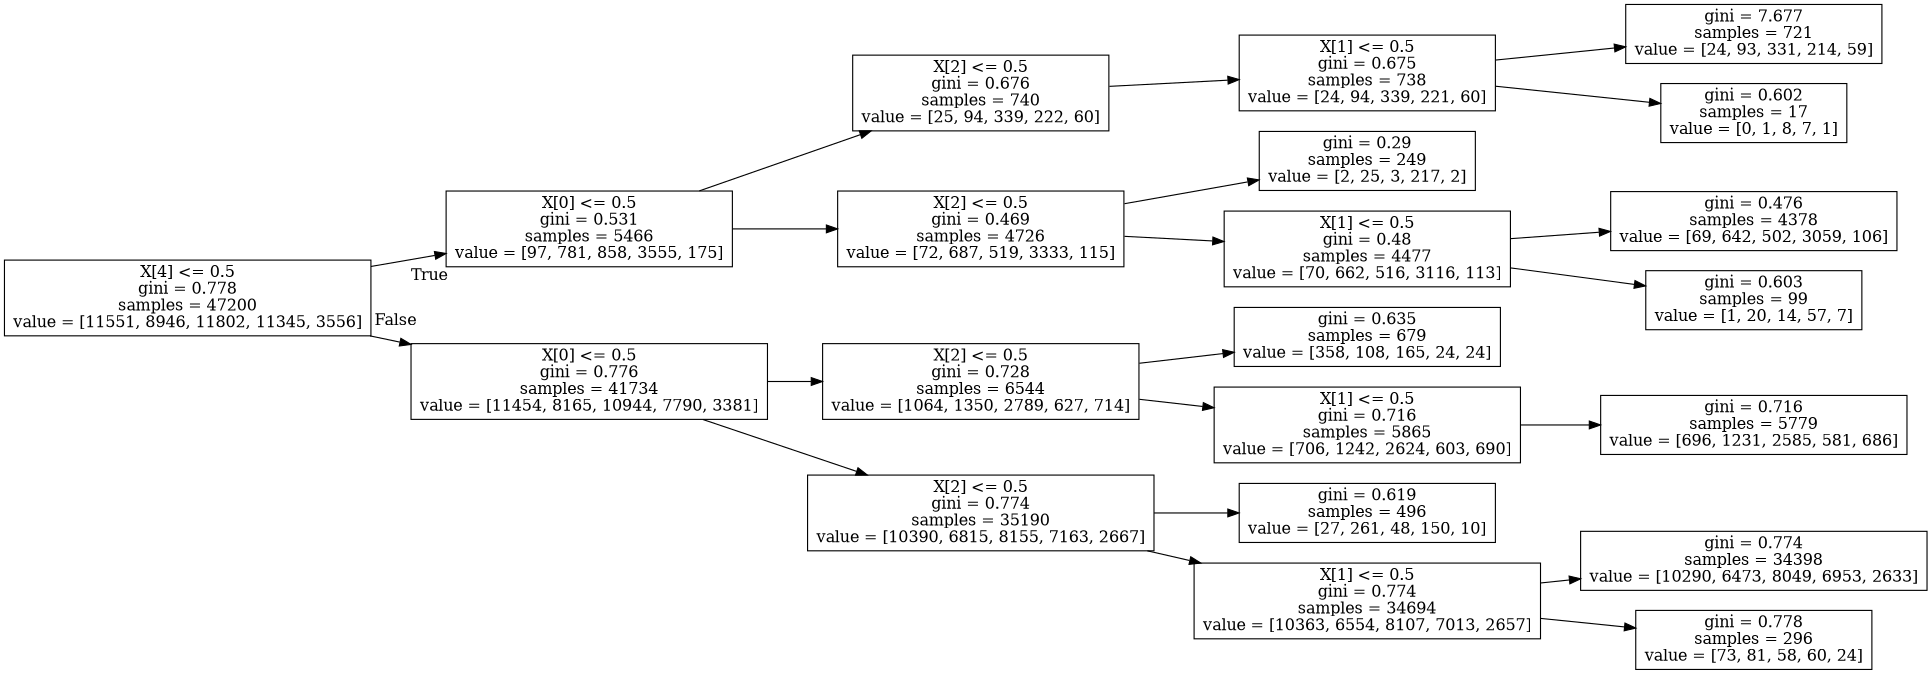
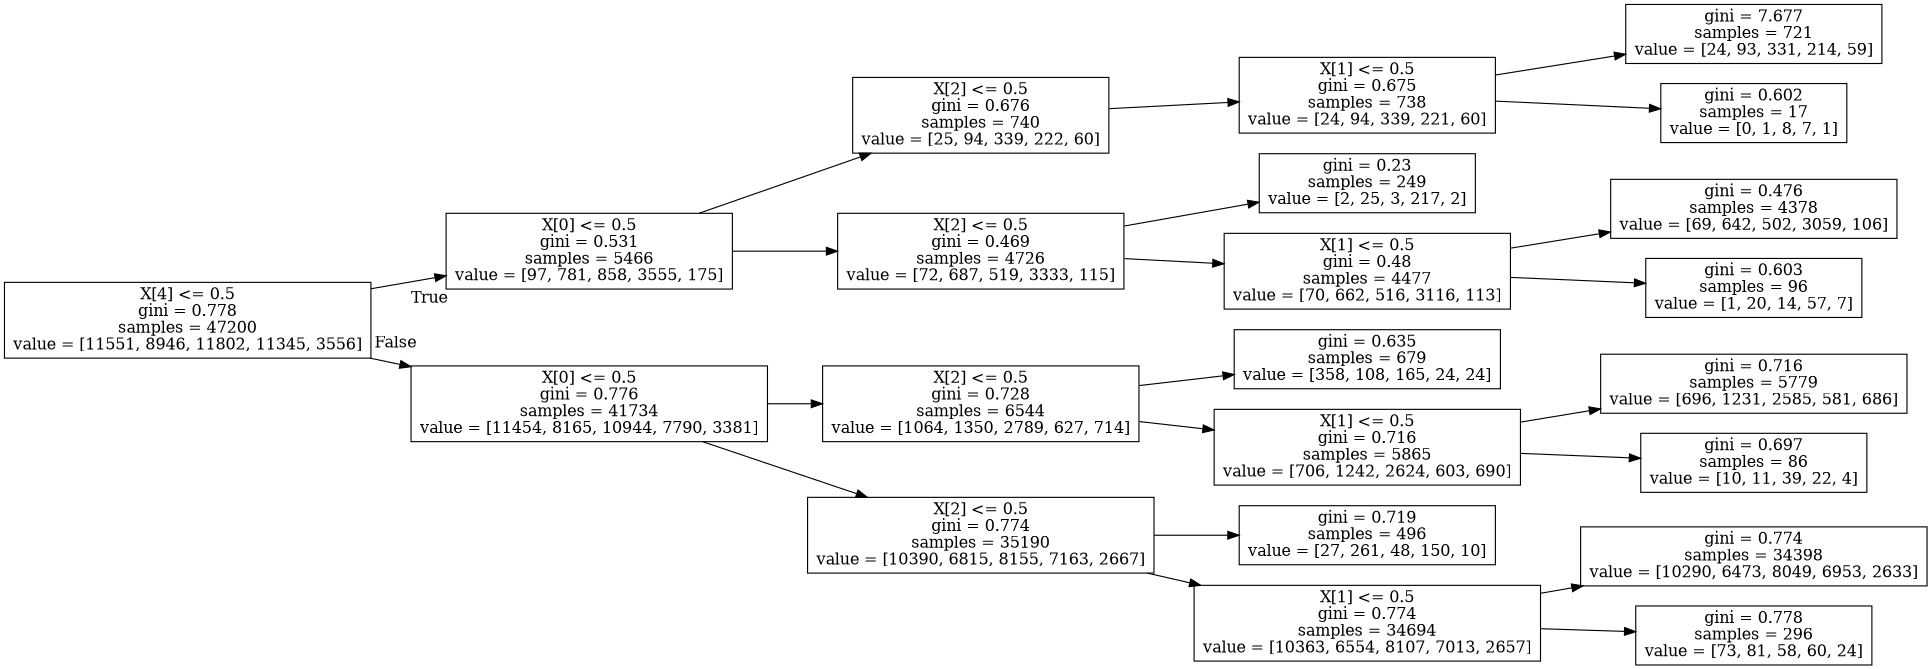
(1367, 161) -> (1367, 183)
(1754, 300) -> (1754, 288)
none -> (1754, 463)
(1367, 513) -> (1367, 535)
